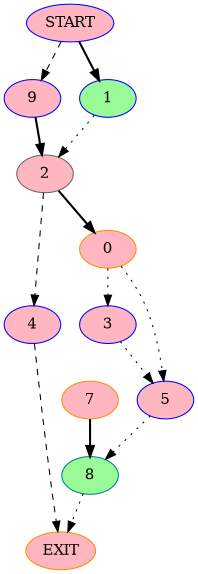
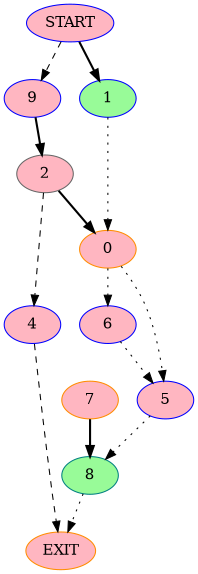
(80, 132) -> (108, 168)
(108, 325) -> (108, 325)
